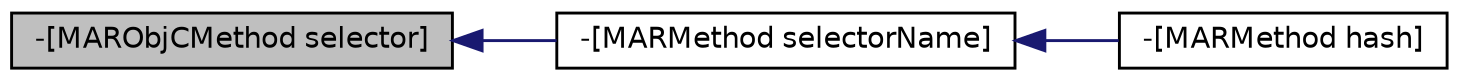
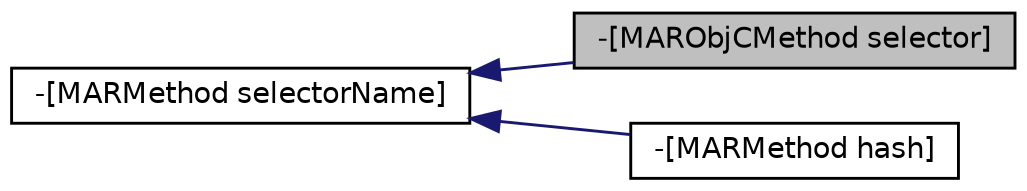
(520, 41) -> (537, 66)
